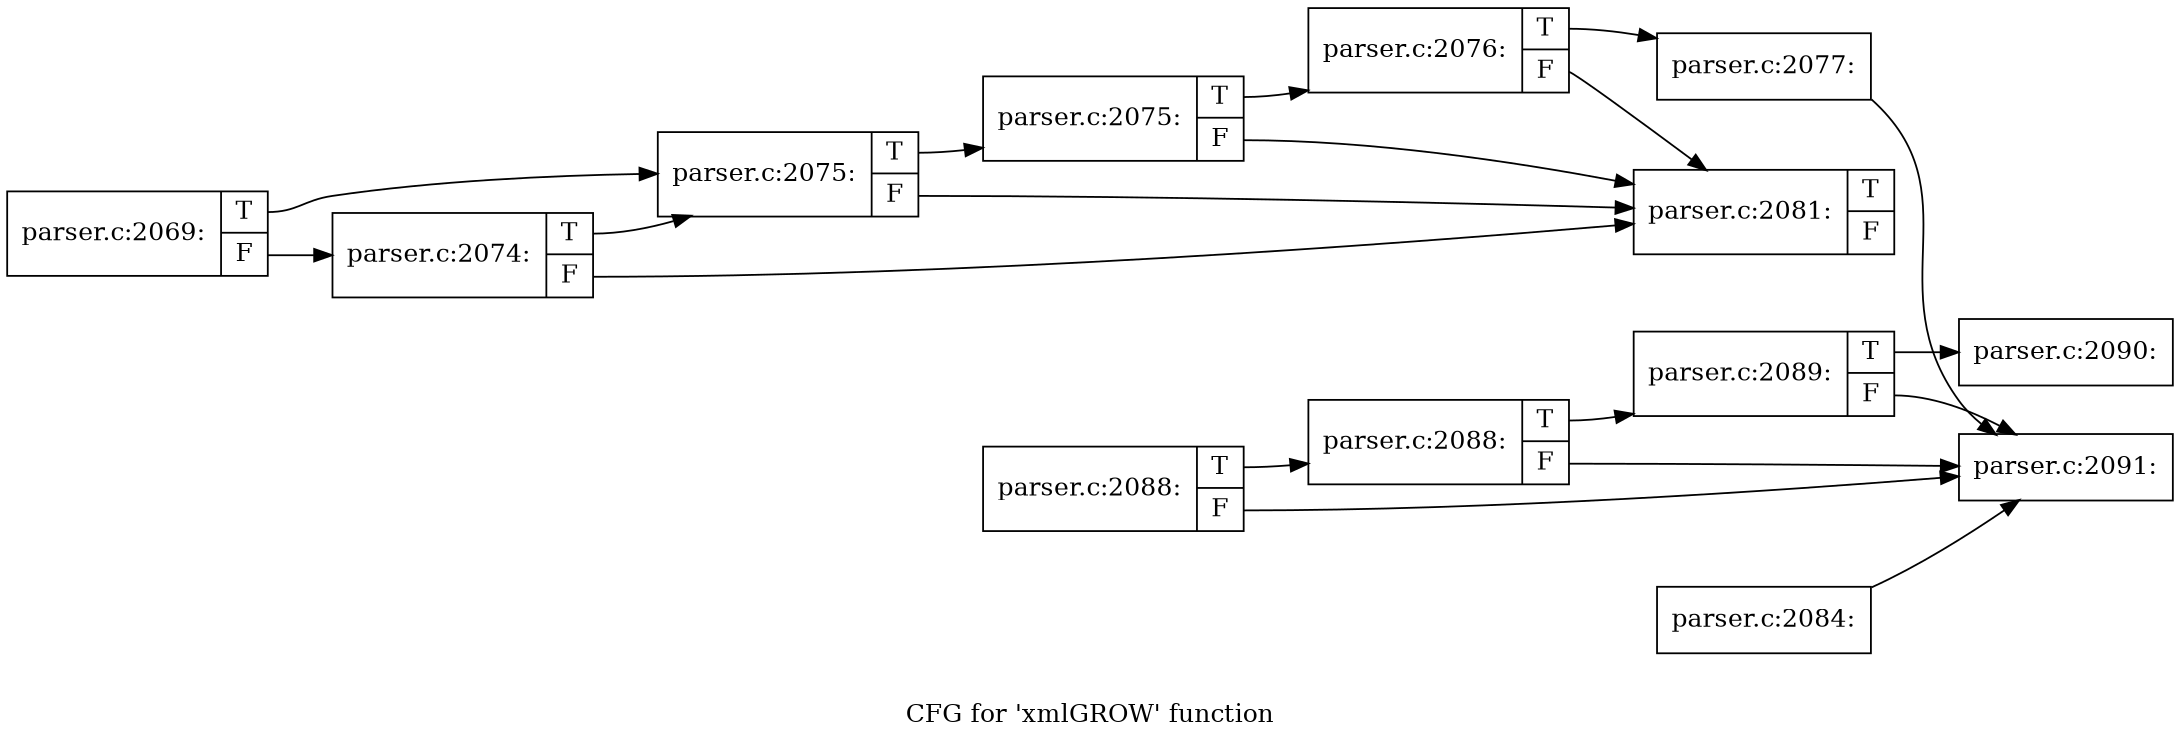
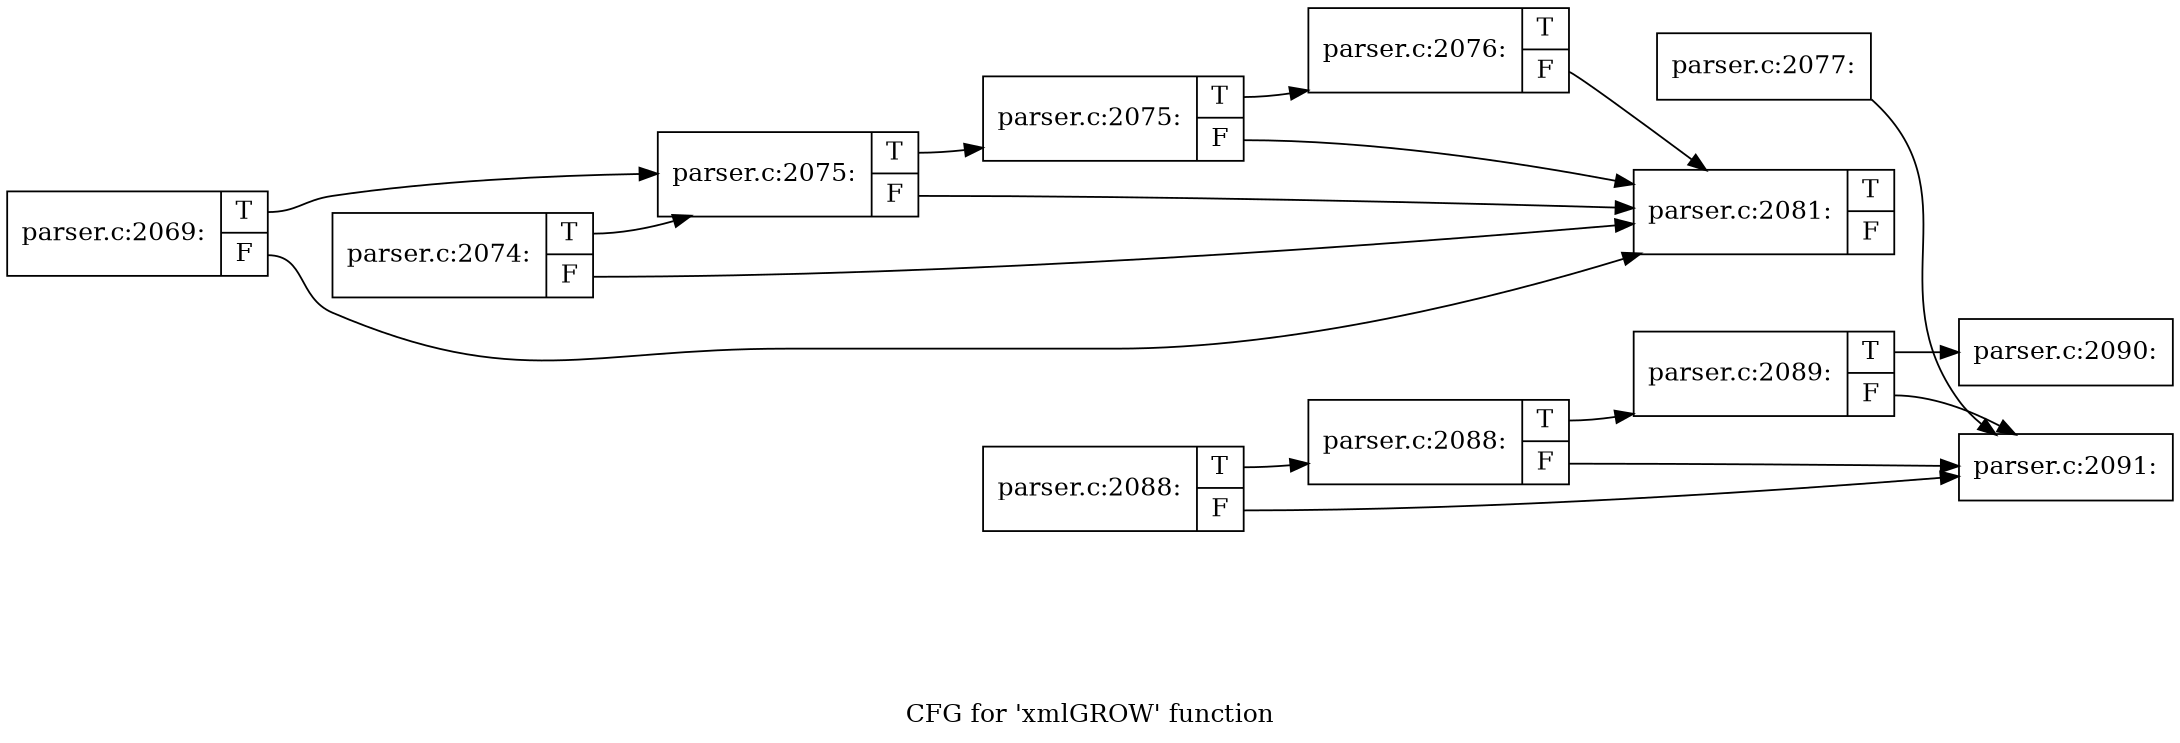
(1604, 31) -> none
(291, 255) -> (934, 349)
(1764, 620) -> none
